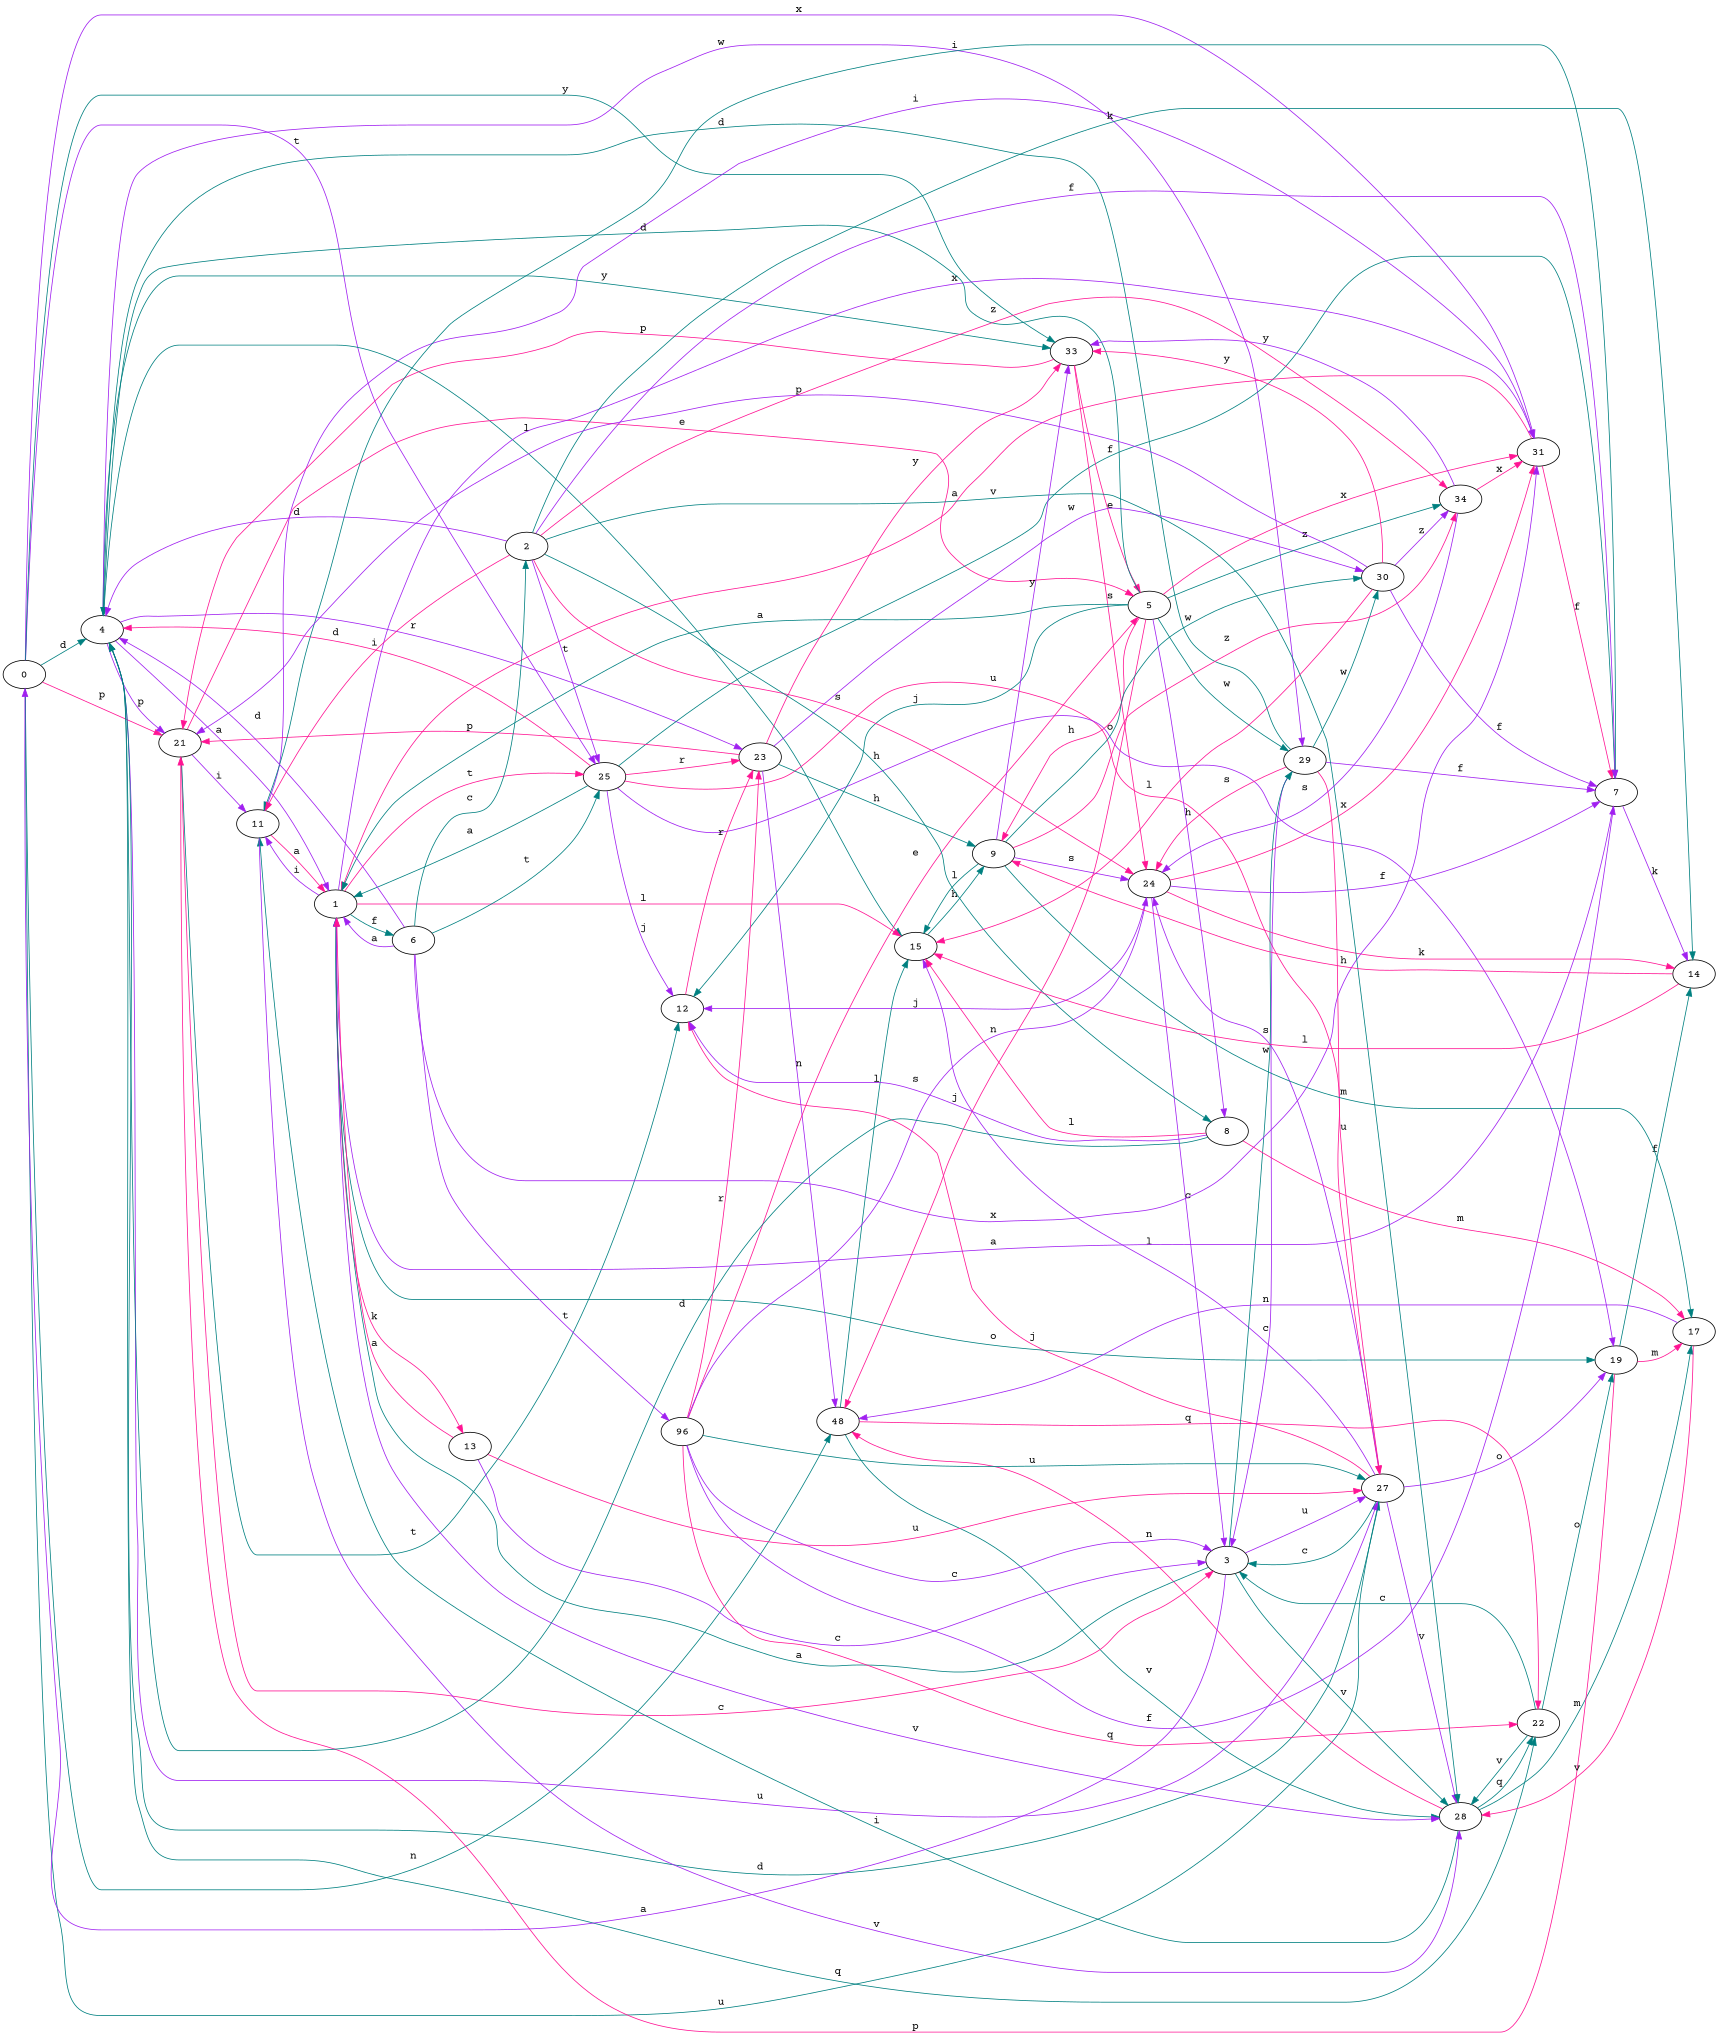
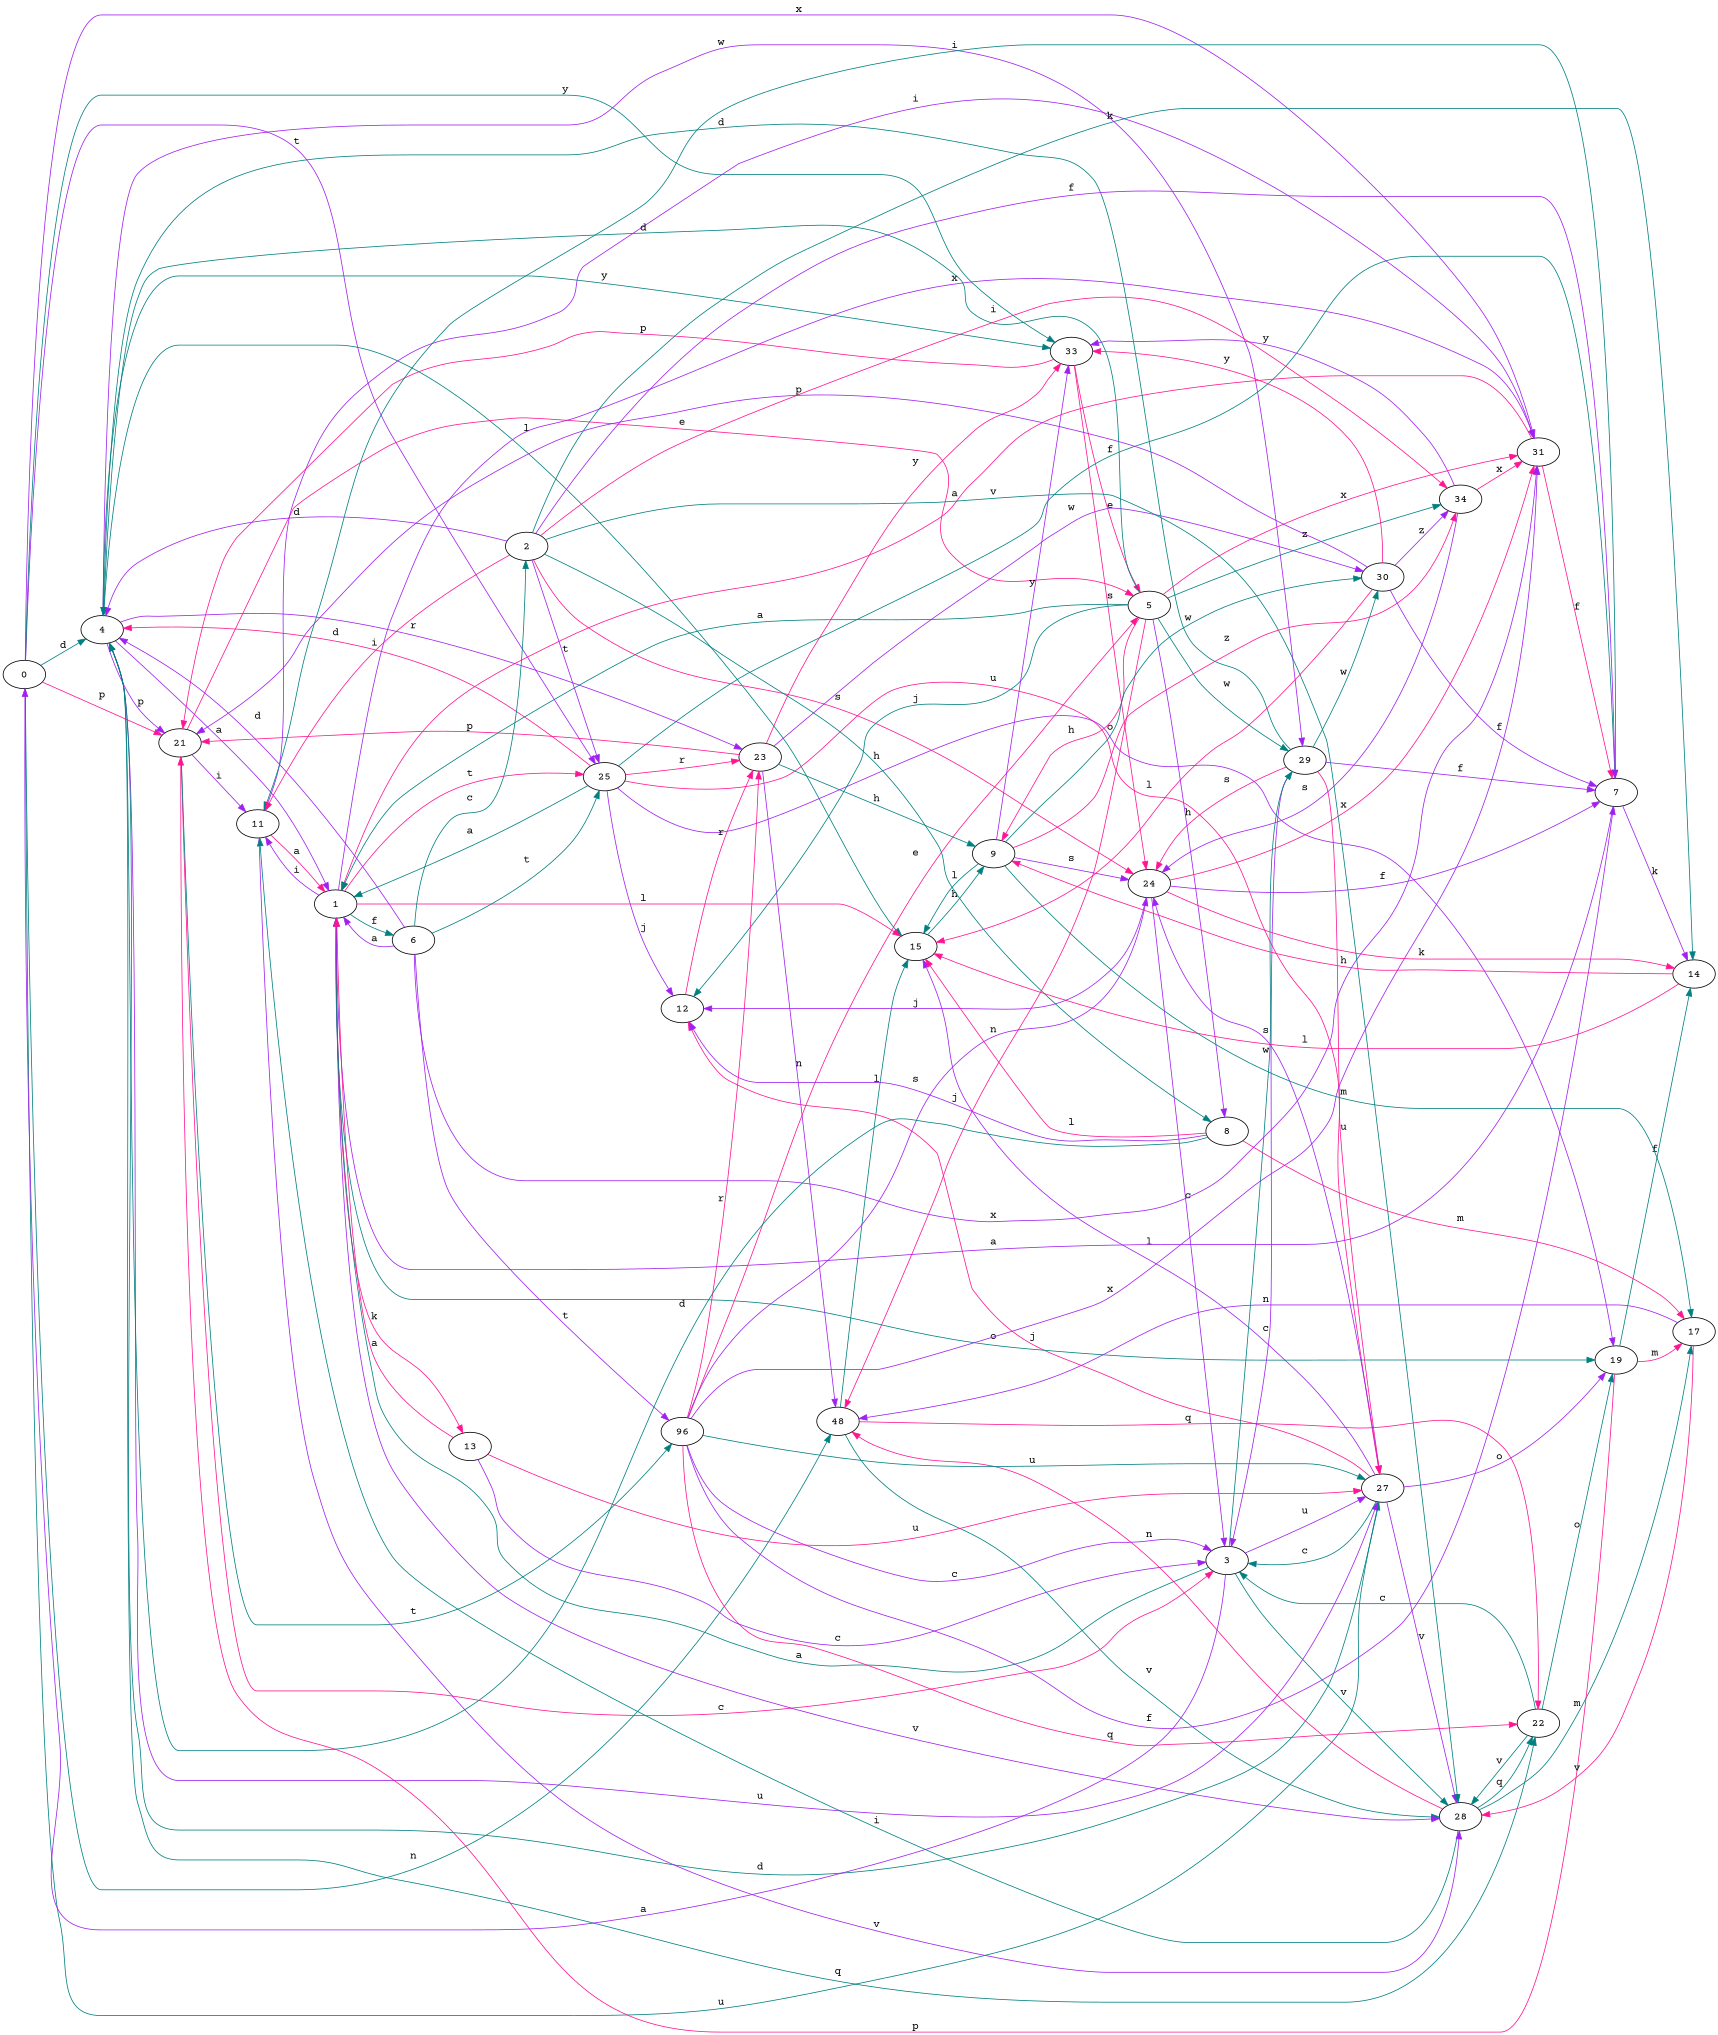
(994, 309) -> (994, 309)
none -> (1317, 1138)
(245, 1531) -> (219, 1427)
